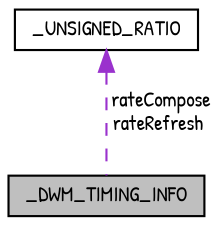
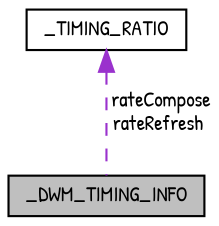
(106, 30) -> (106, 30)
